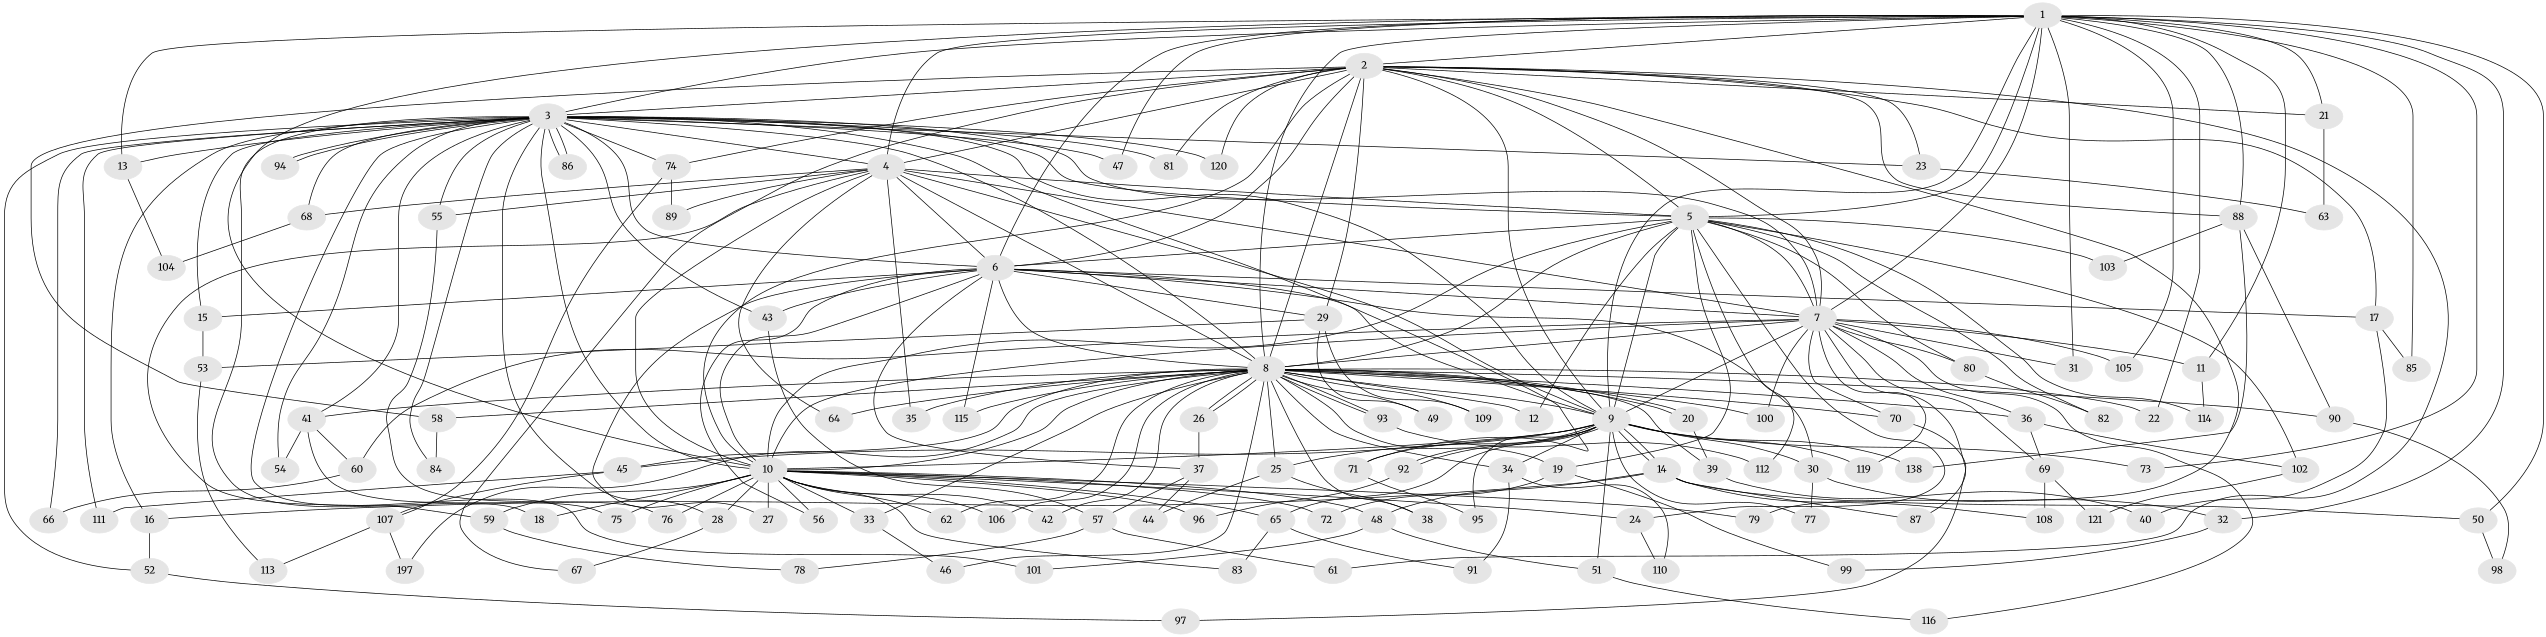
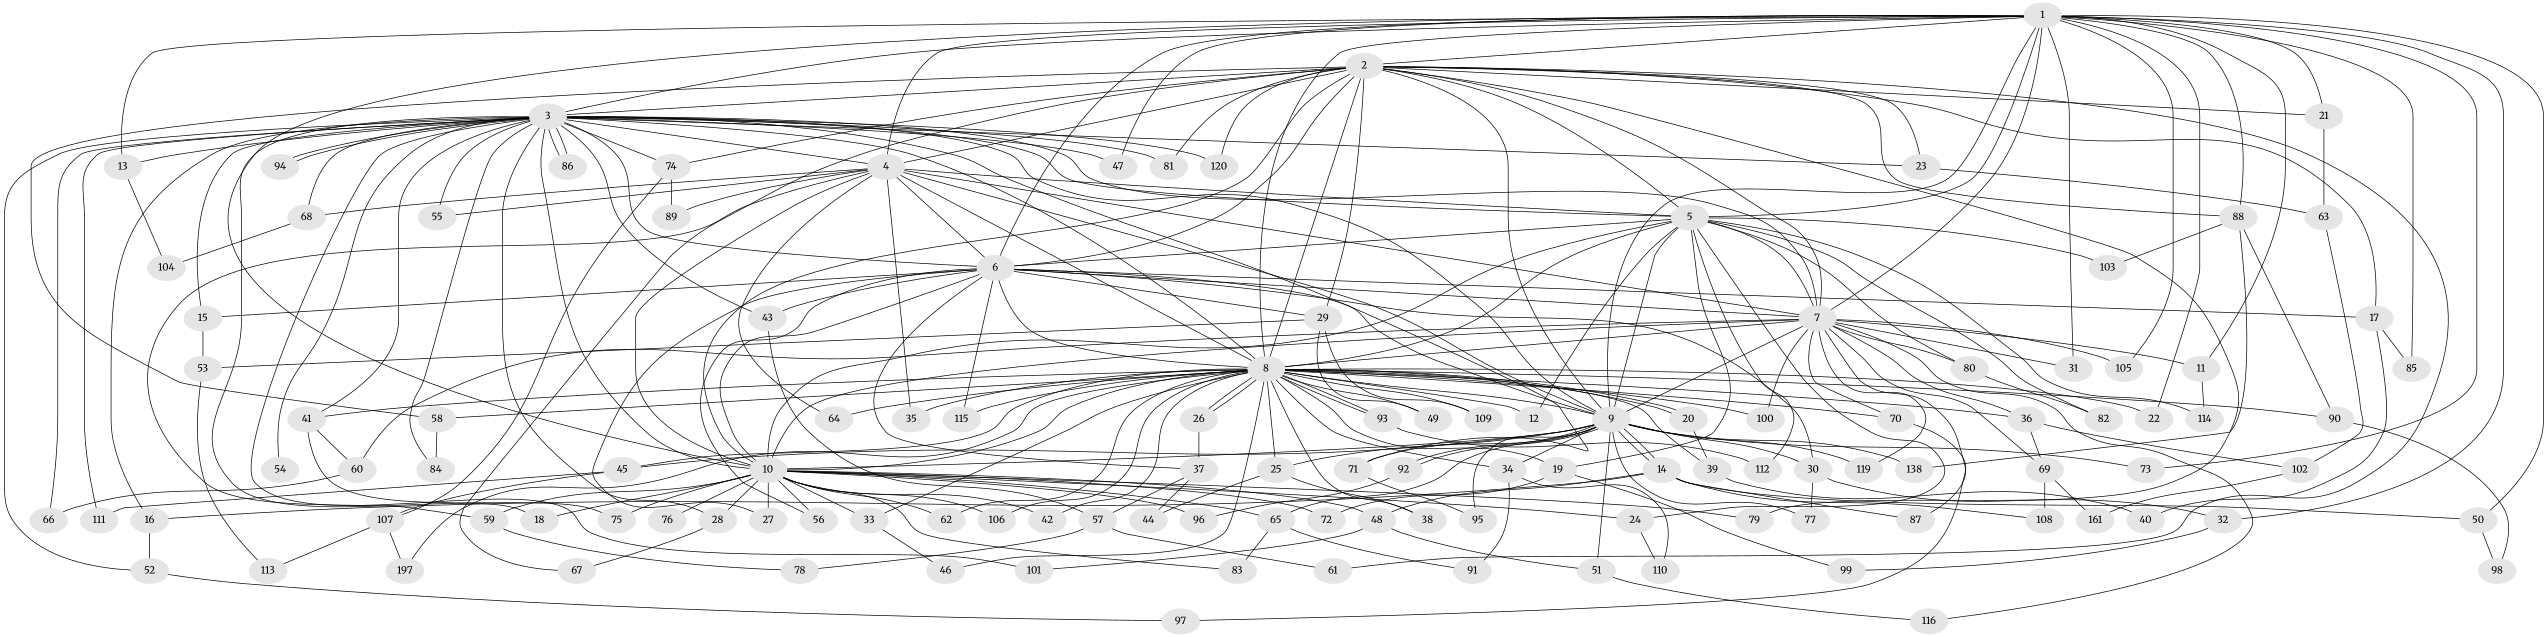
(2033, 285) -> (2353, 358)
(293, 445) -> none
(402, 475) -> none
(2095, 520) -> (2095, 520)
